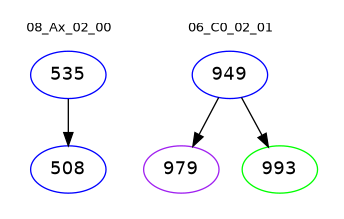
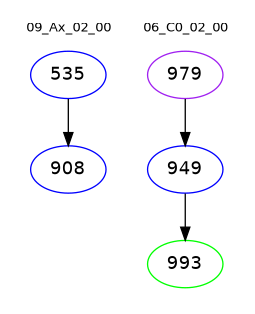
(69, 28) -> (69, 28)
(231, 28) -> (186, 28)
(209, 116) -> (185, 116)
(68, 169) -> (68, 169)
